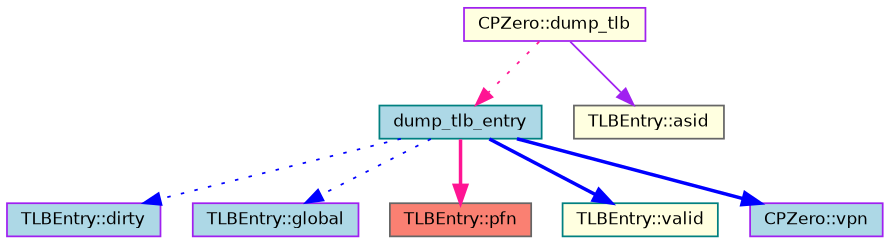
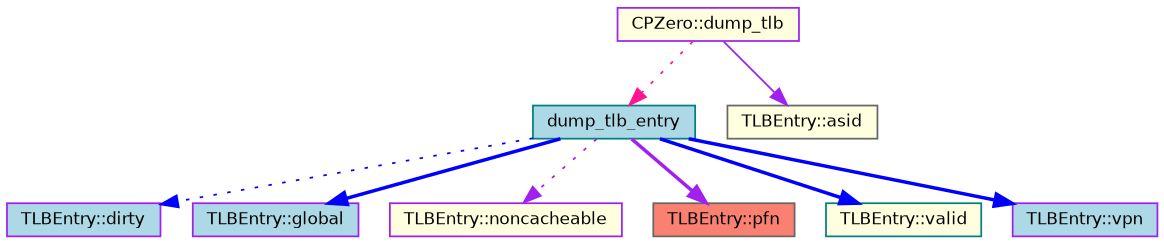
(461, 162) -> (662, 165)
(376, 167) -> (453, 169)
none -> (506, 220)
(816, 220) -> (1085, 220)
